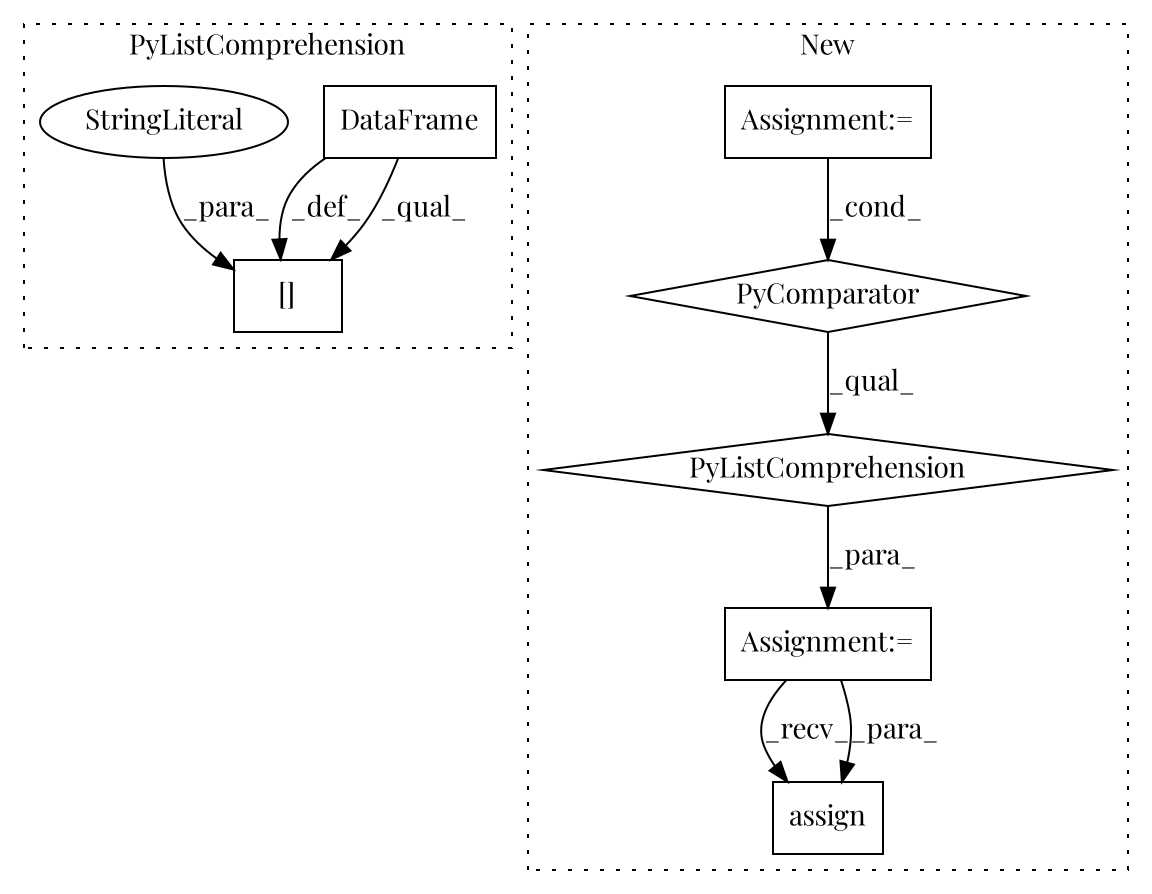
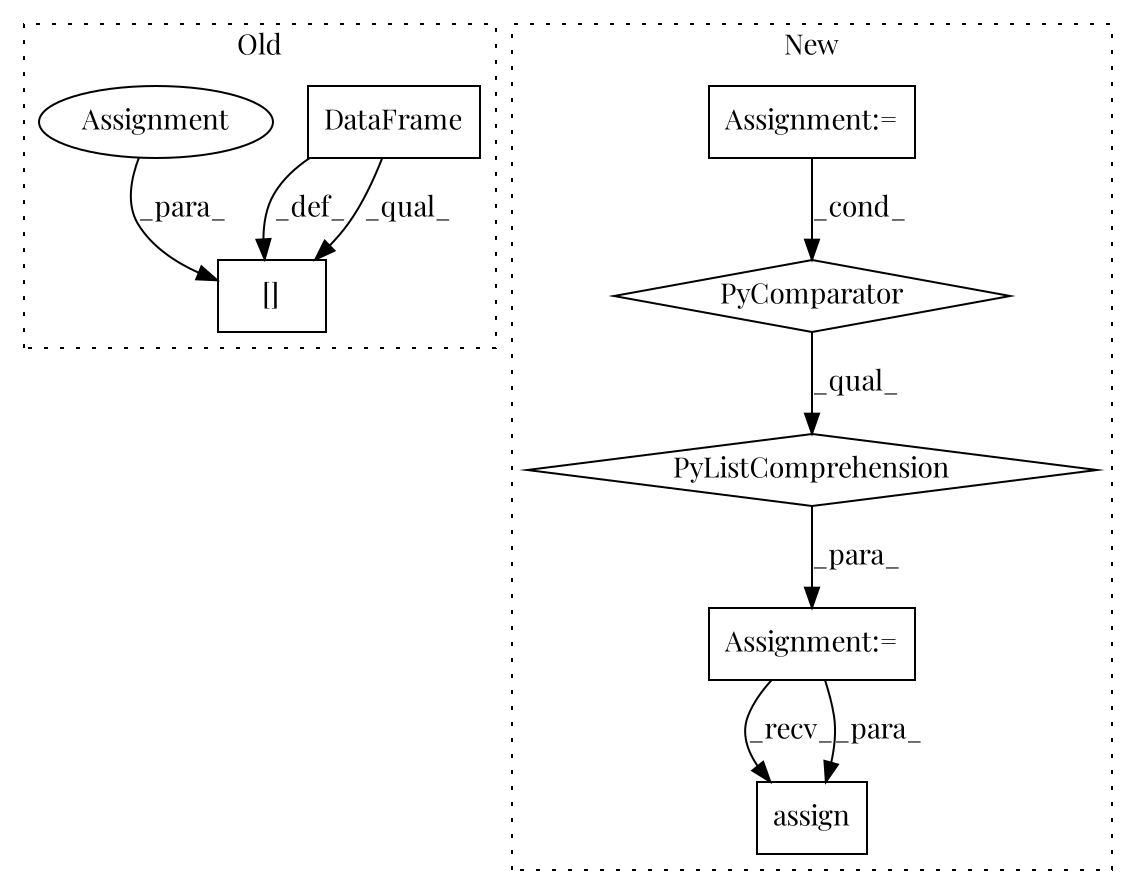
(268, 47) -> (260, 47)
(164, 122) -> (156, 122)
